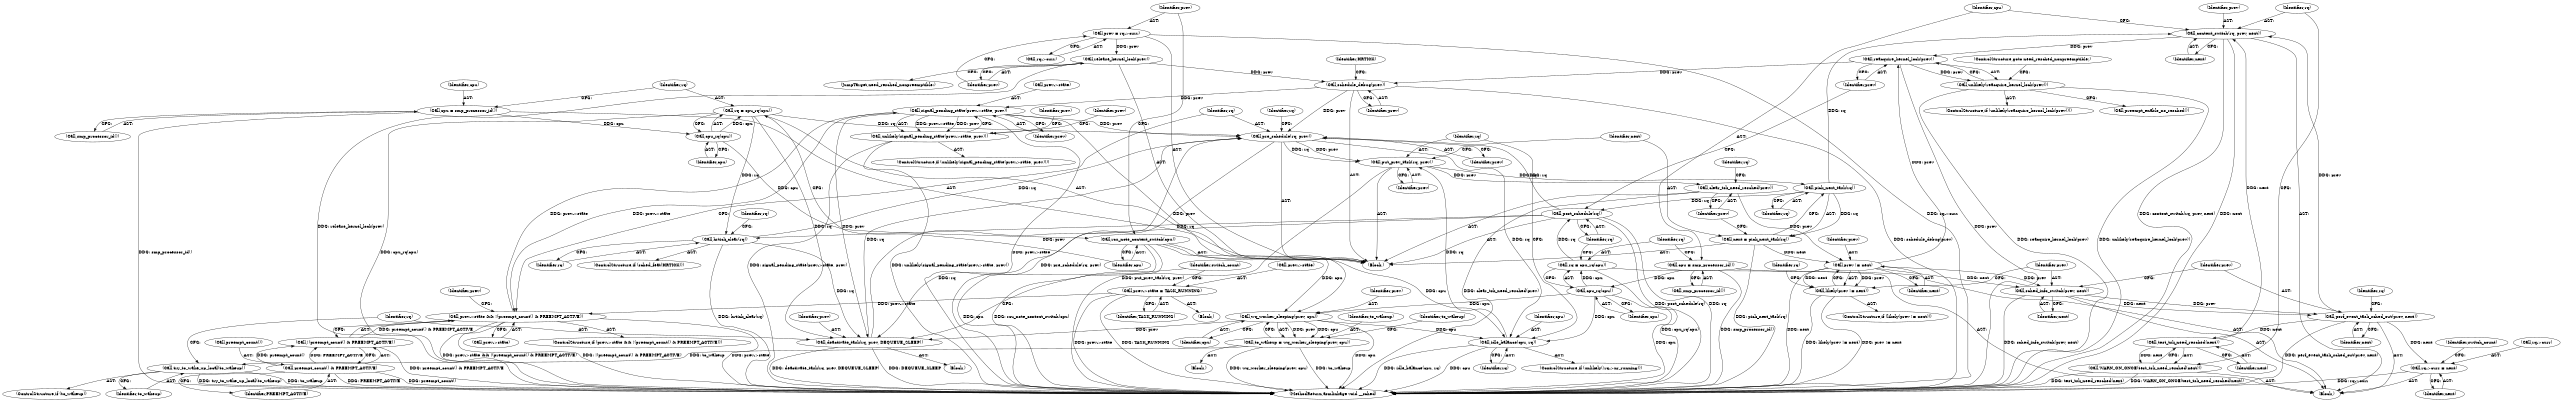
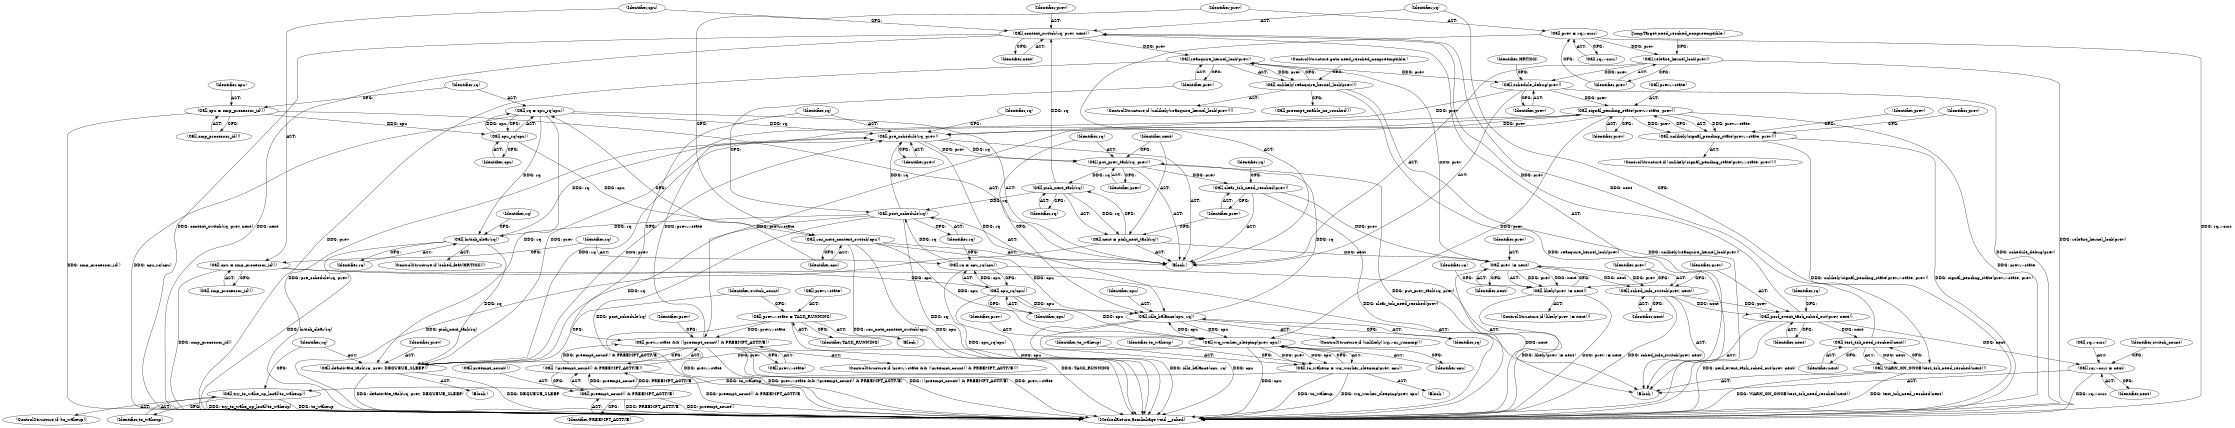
(981, 69) -> (1677, 45)
none -> (1202, 329)
